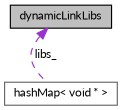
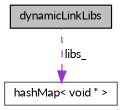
(32, 61) -> (62, 49)
